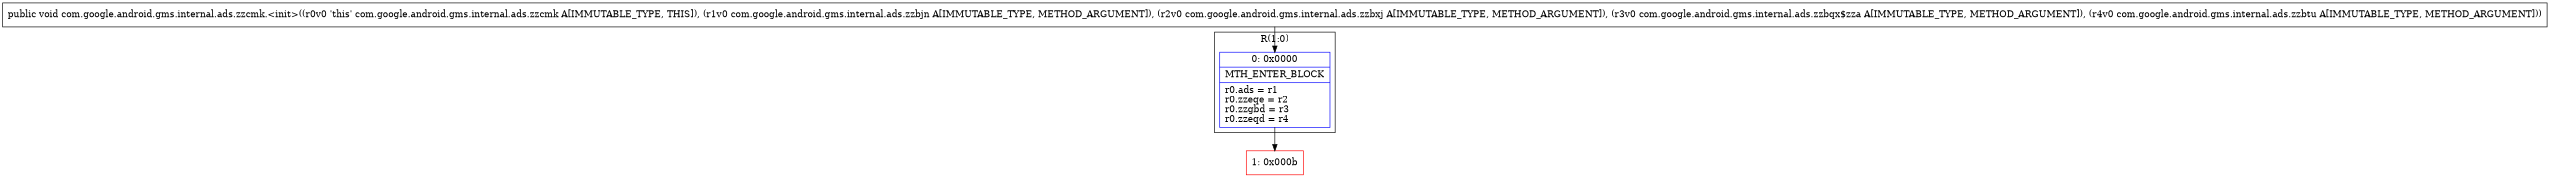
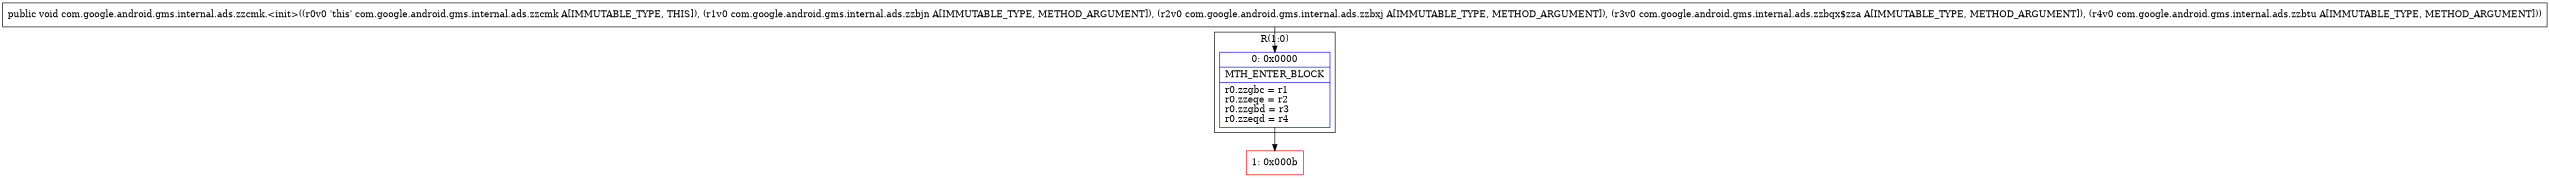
(1251, 90) -> (1257, 90)
